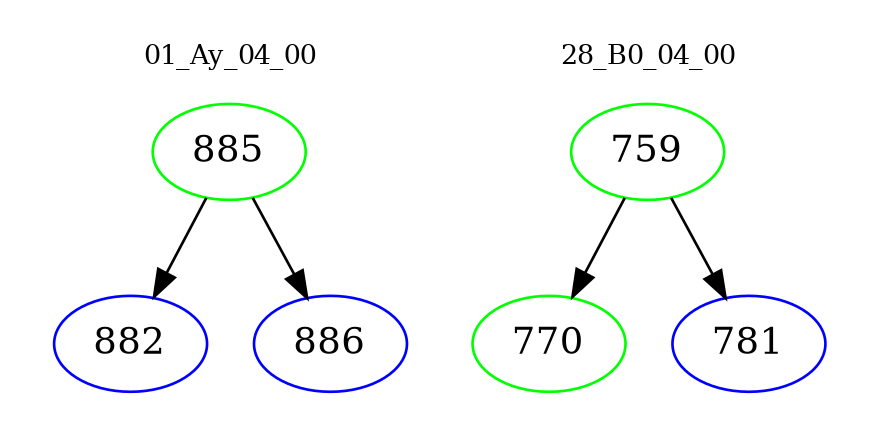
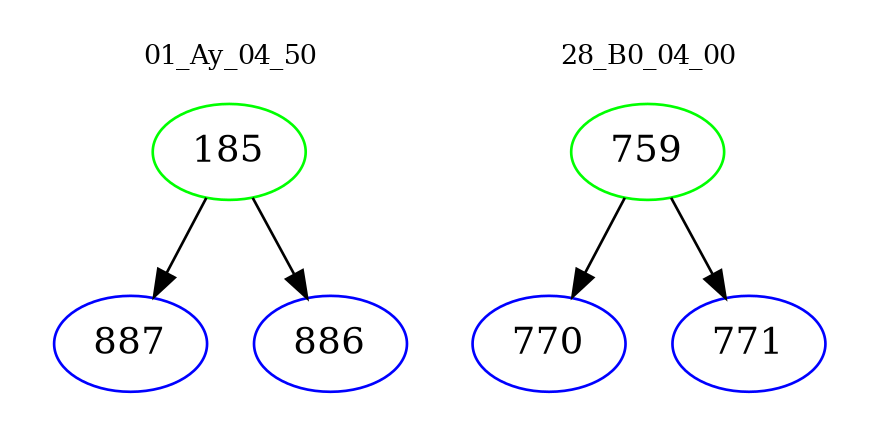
(231, 57) -> (231, 57)
(229, 152) -> (229, 152)
(131, 344) -> (131, 344)
(549, 344) -> (549, 344)
(749, 344) -> (749, 344)
